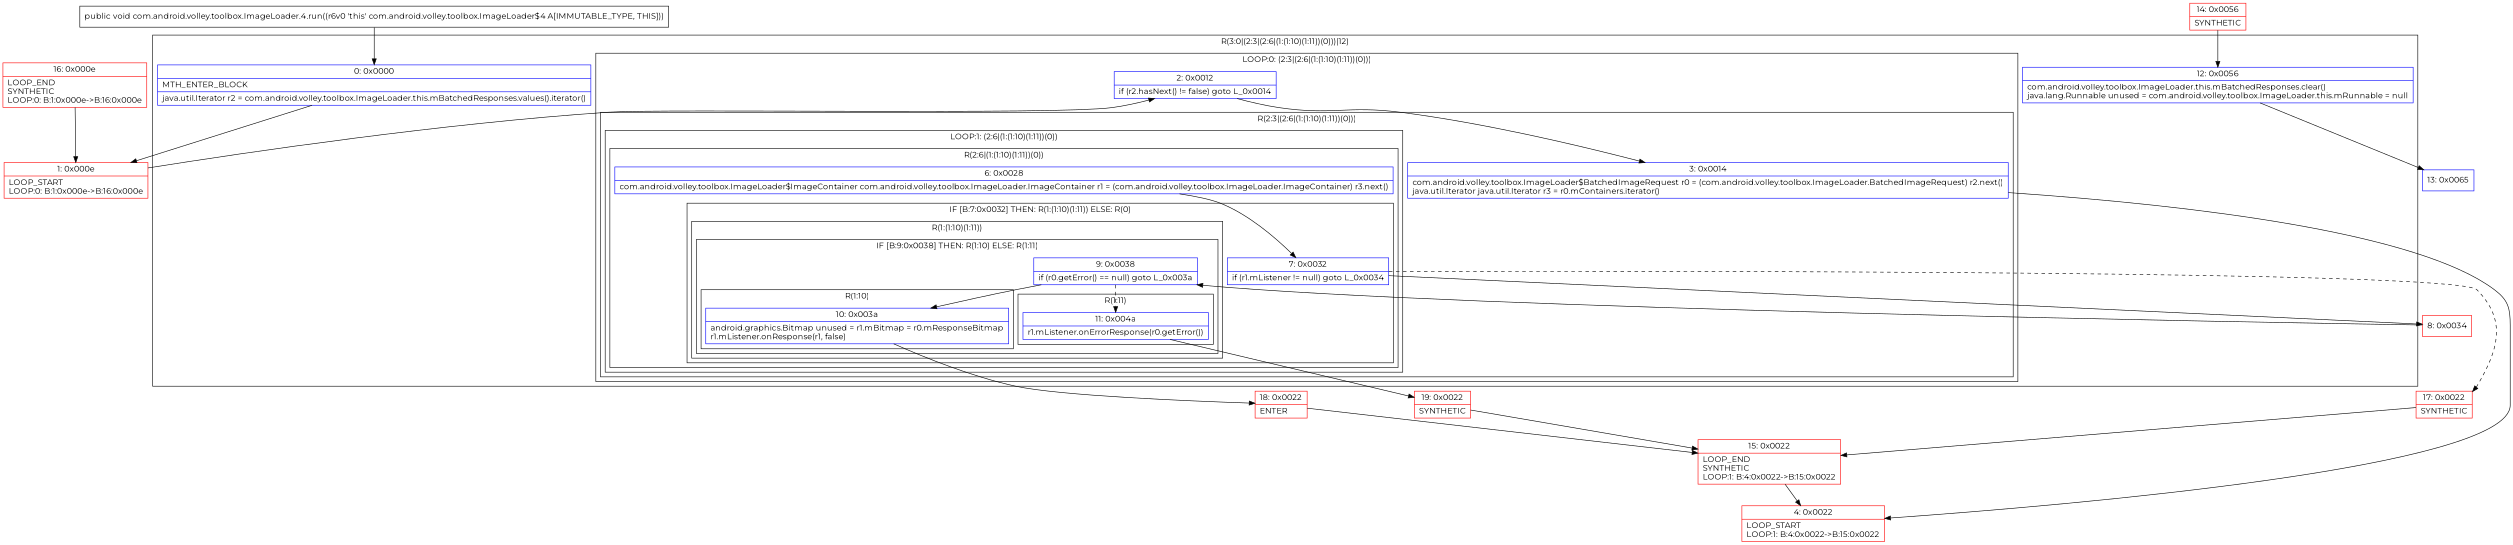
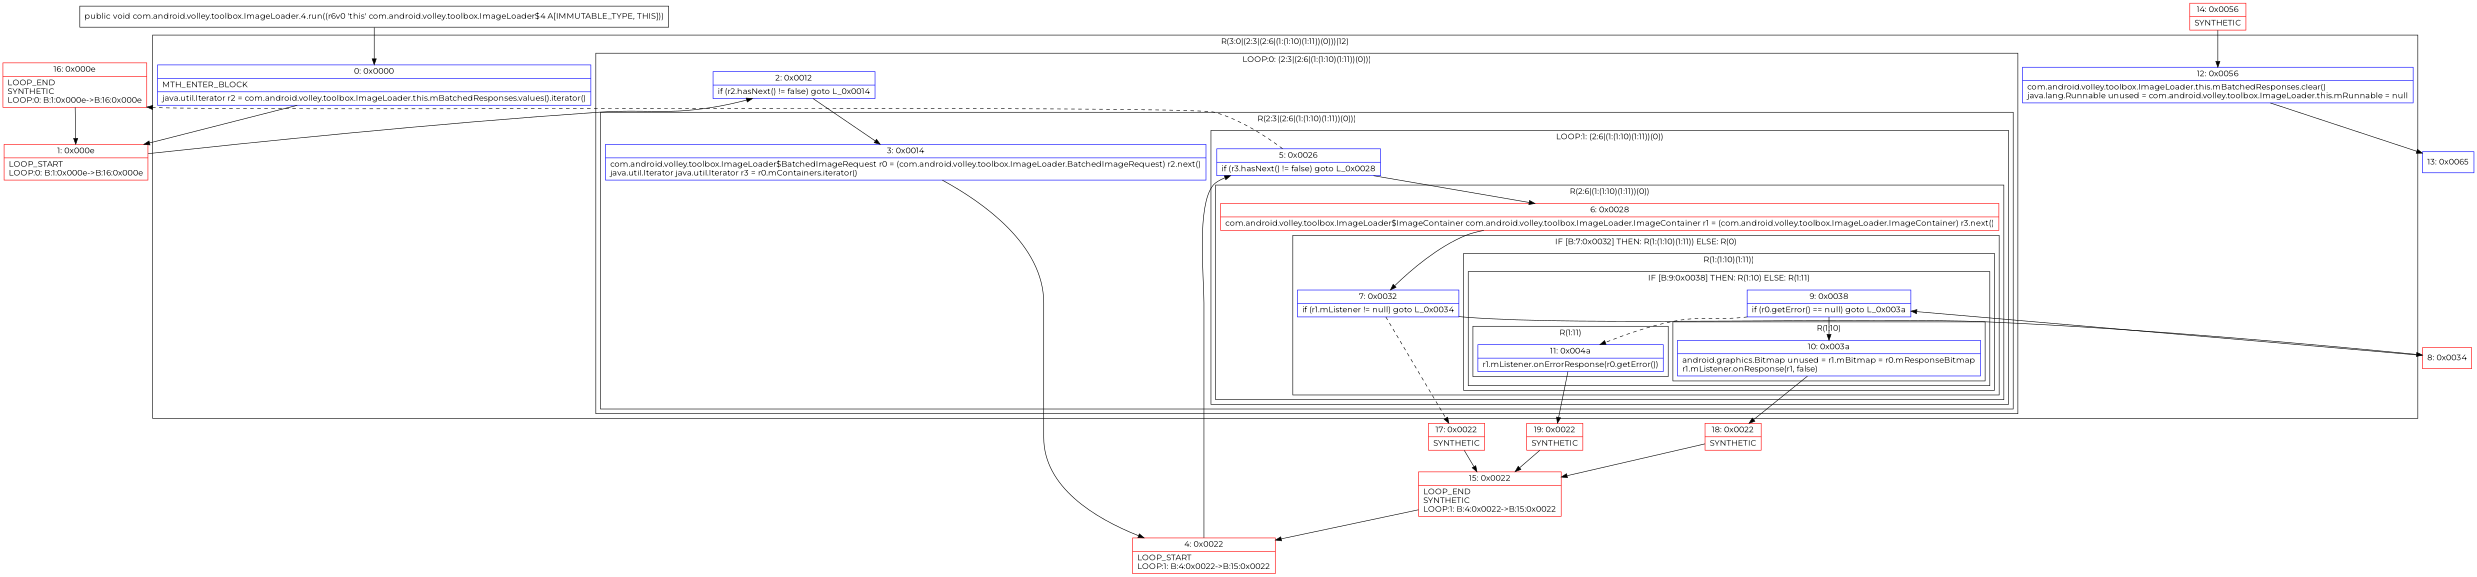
none -> (1299, 162)
(1004, 180) -> (1610, 217)
(1274, 411) -> (1733, 443)
